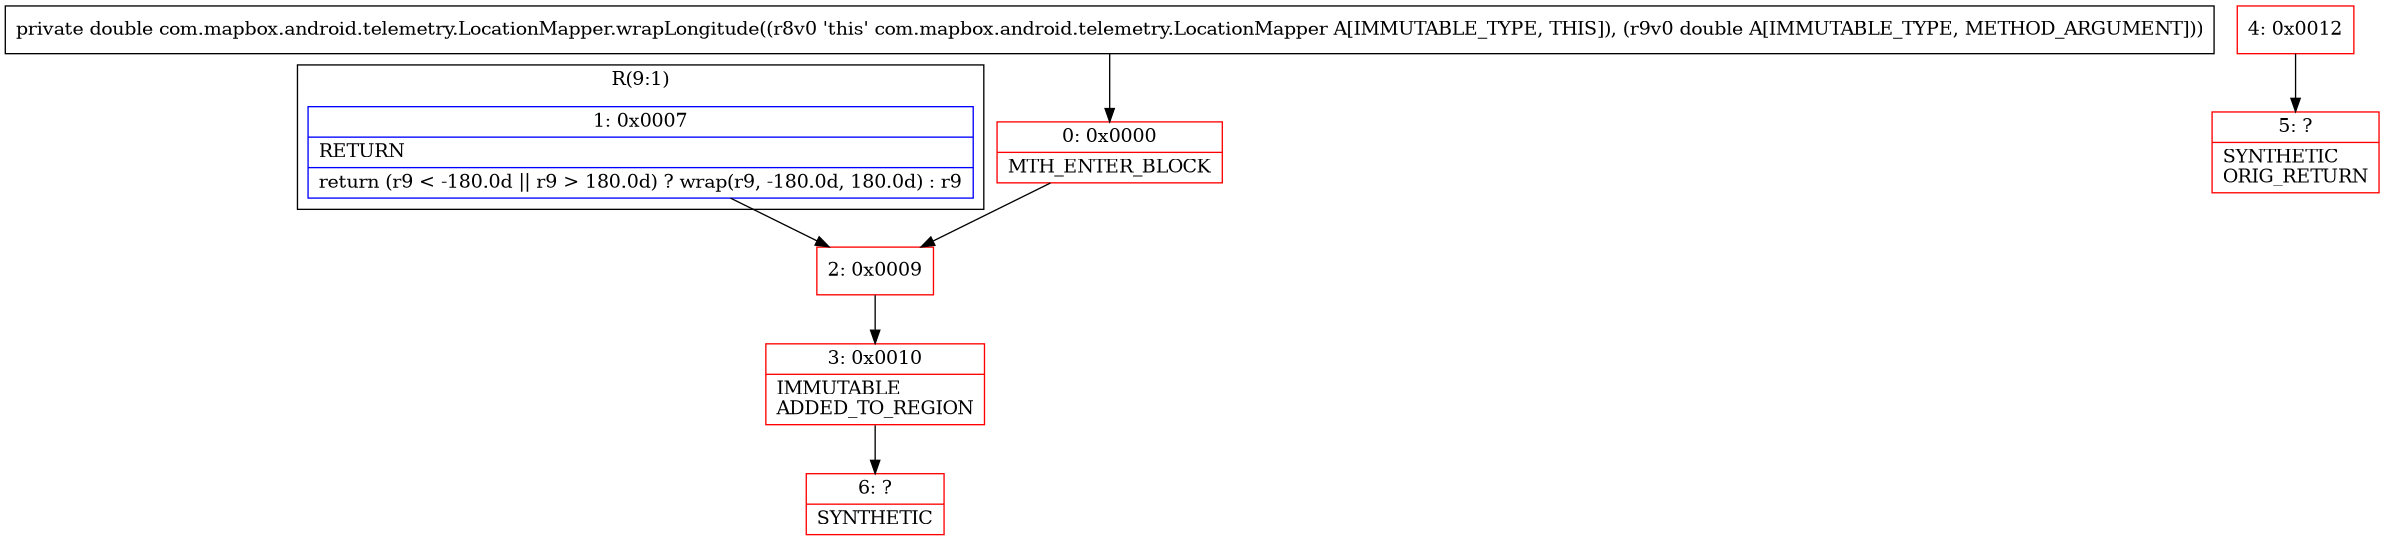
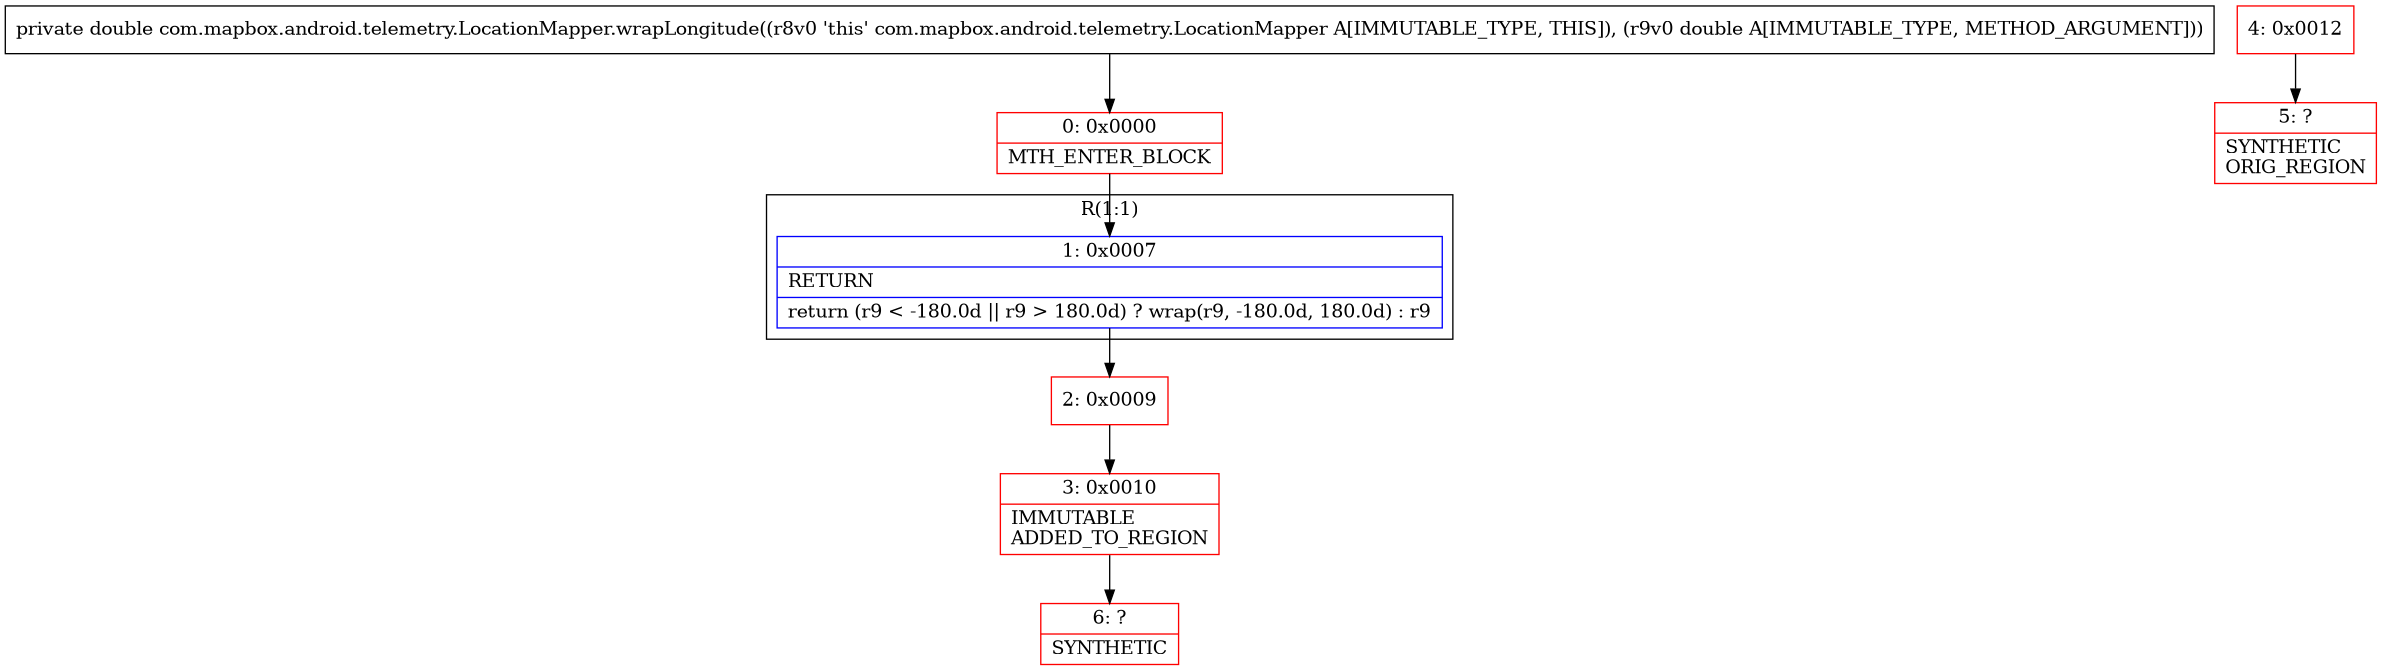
(641, 80) -> (1110, 210)
(2296, 177) -> (2296, 168)
(992, 212) -> (1110, 203)
